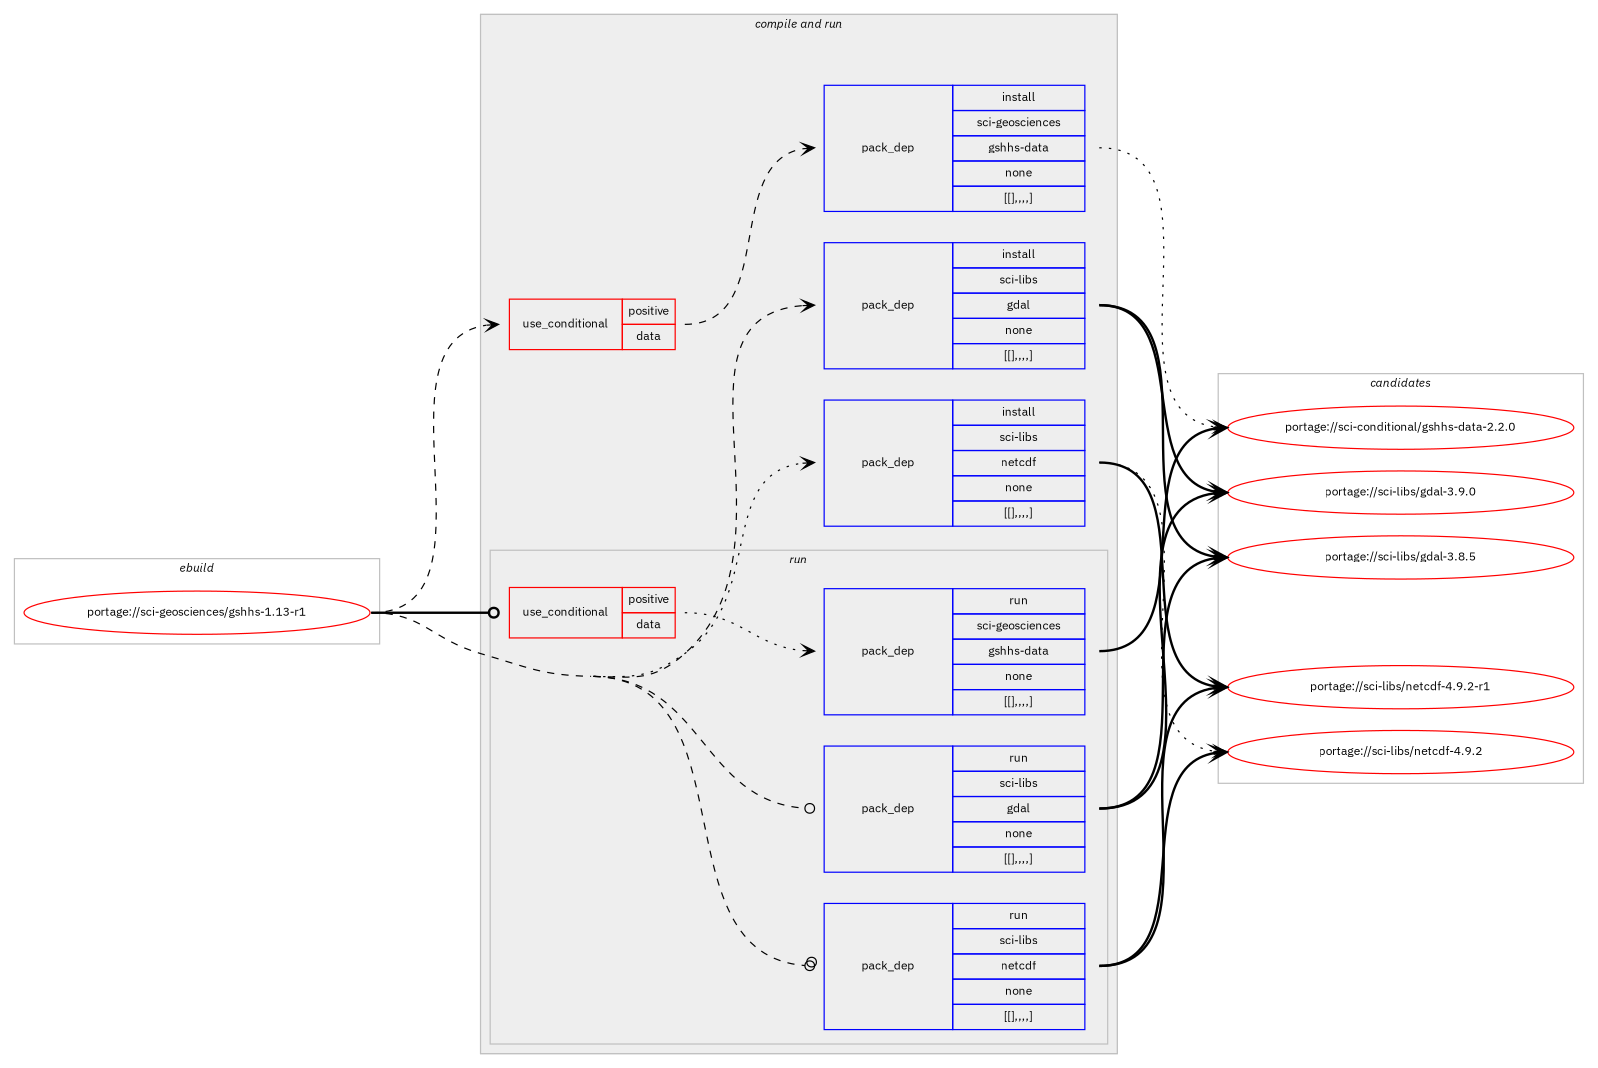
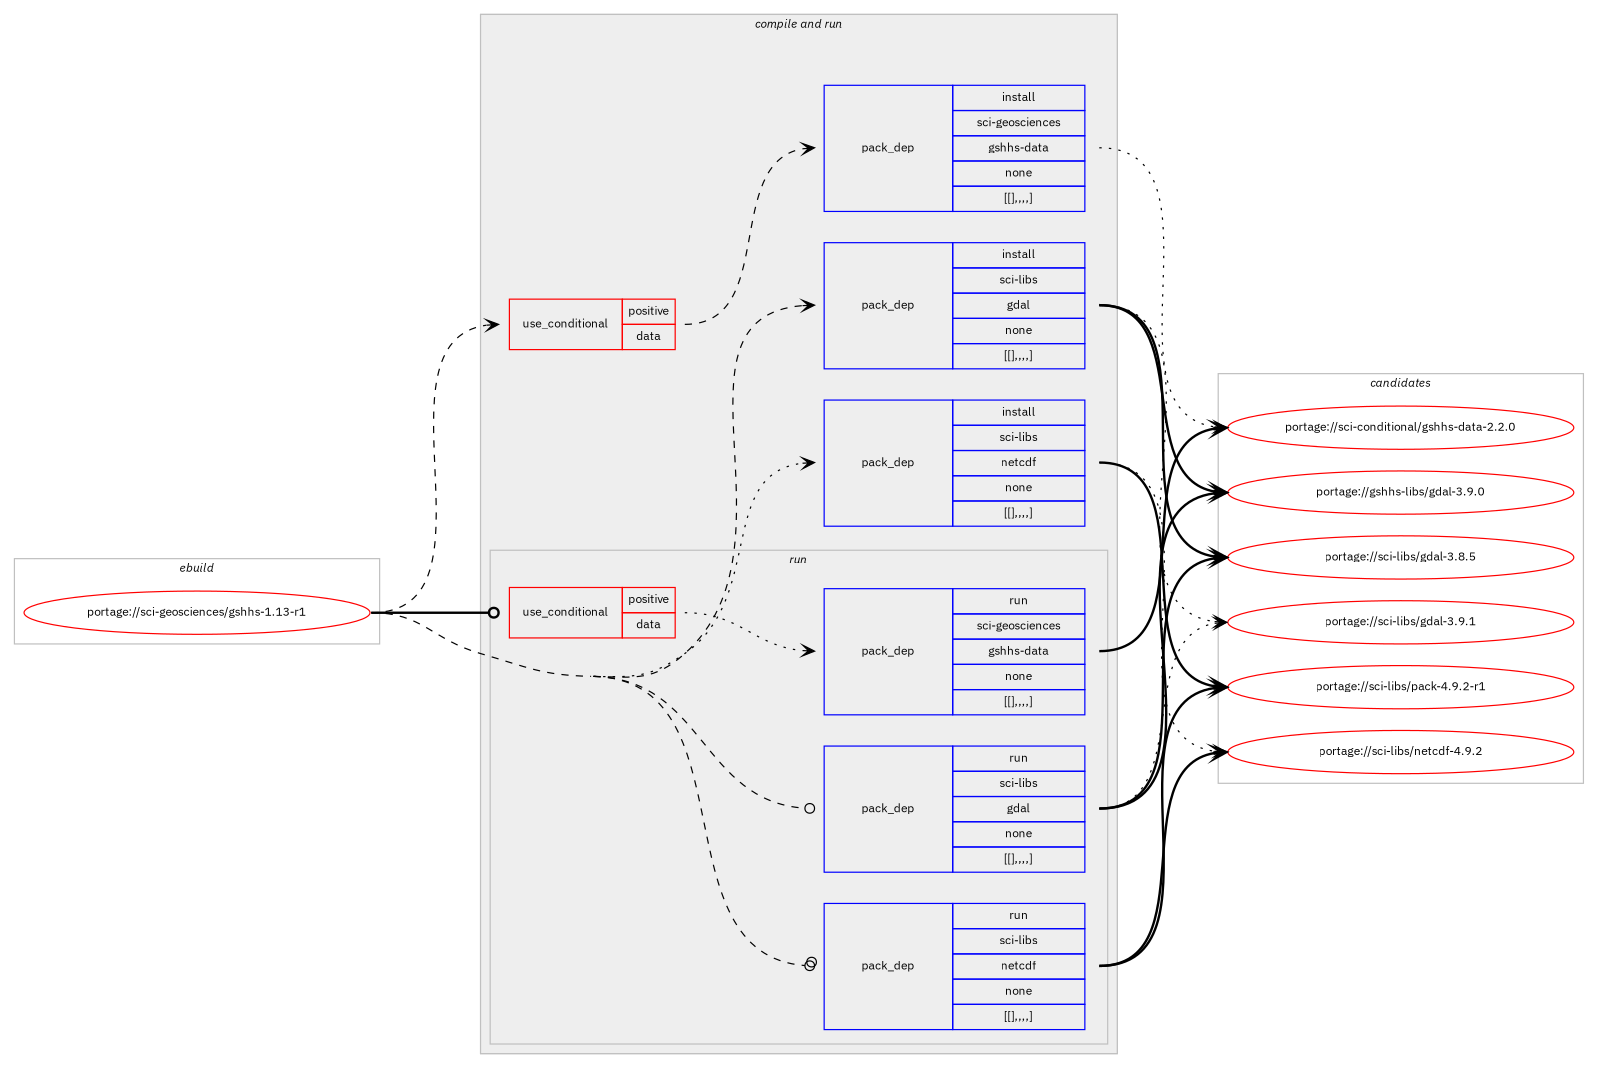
(1401, 493) -> (1401, 493)
none -> (1401, 622)
(1401, 687) -> (1401, 687)
